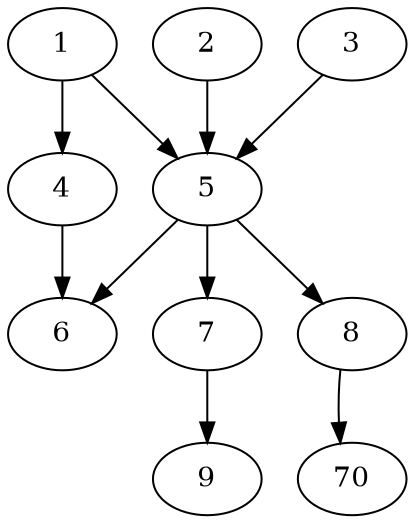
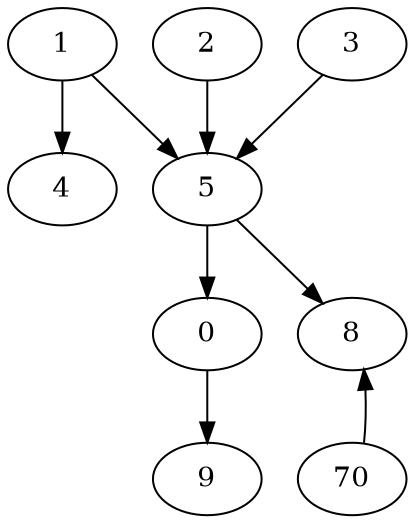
(62, 334) -> none
(207, 334) -> (207, 334)
(339, 396) -> (366, 416)
